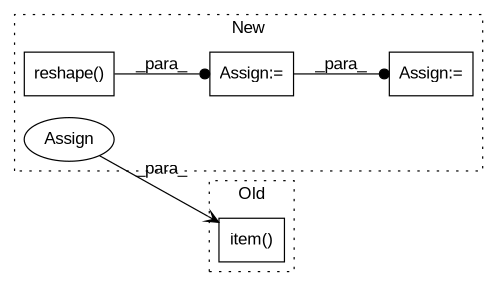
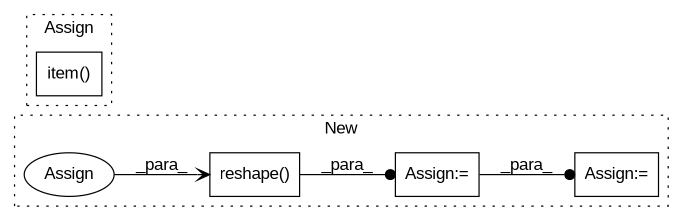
(154, 186) -> (156, 175)
(252, 195) -> (69, 28)
